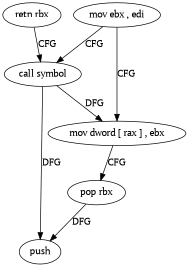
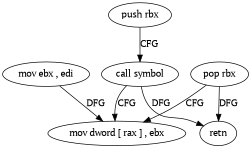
(32, 15) -> (140, 15)
(82, 43) -> none
(126, 74) -> (96, 104)
(95, 104) -> (127, 104)
(108, 160) -> (179, 104)
(40, 252) -> (218, 133)
